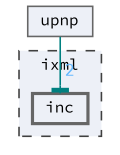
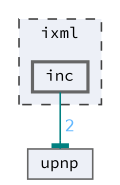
(60, 61) -> (60, 117)
